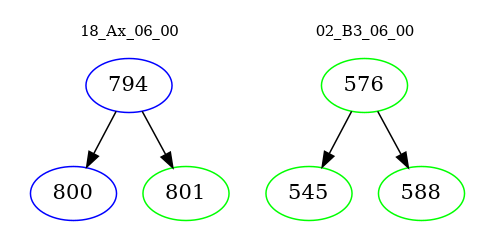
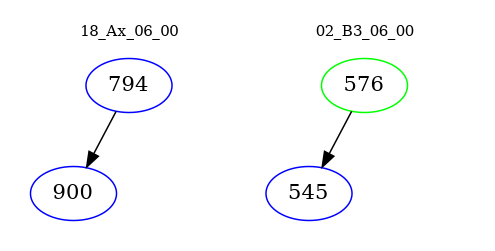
(74, 194) -> (74, 194)
(186, 194) -> none
(309, 194) -> (309, 194)
(422, 194) -> none
